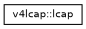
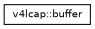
(43, 15) -> (47, 15)
